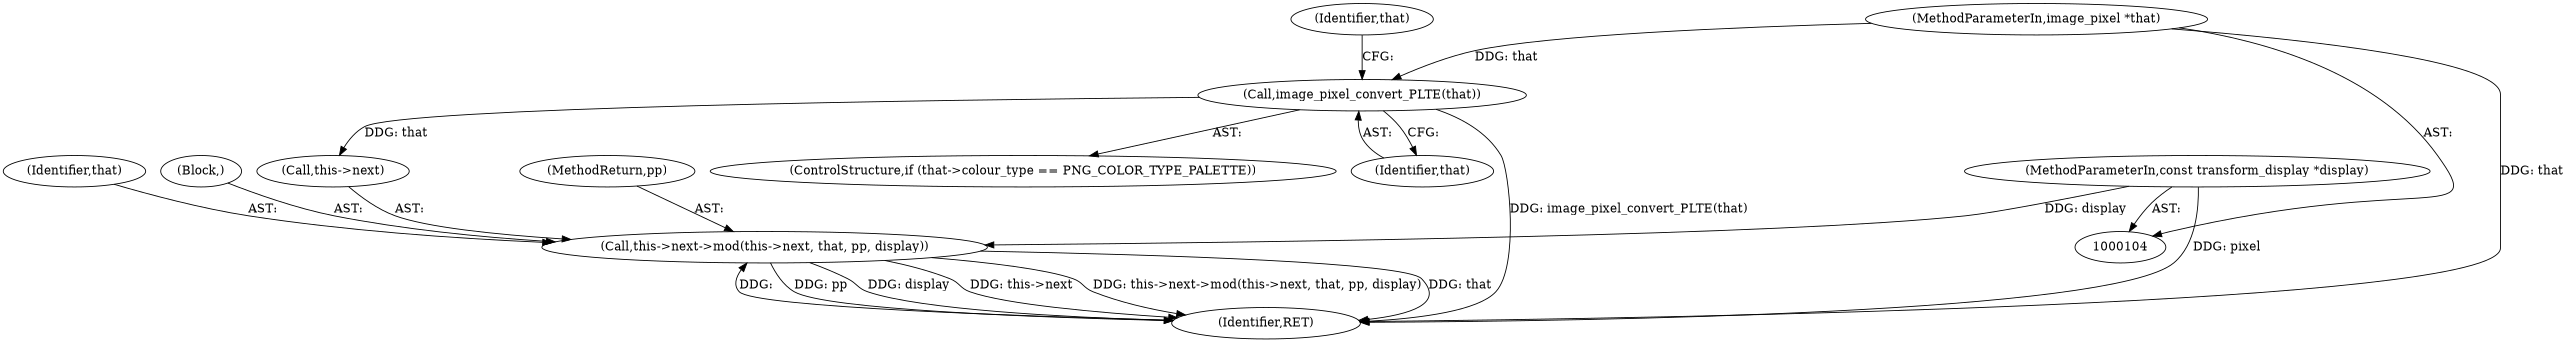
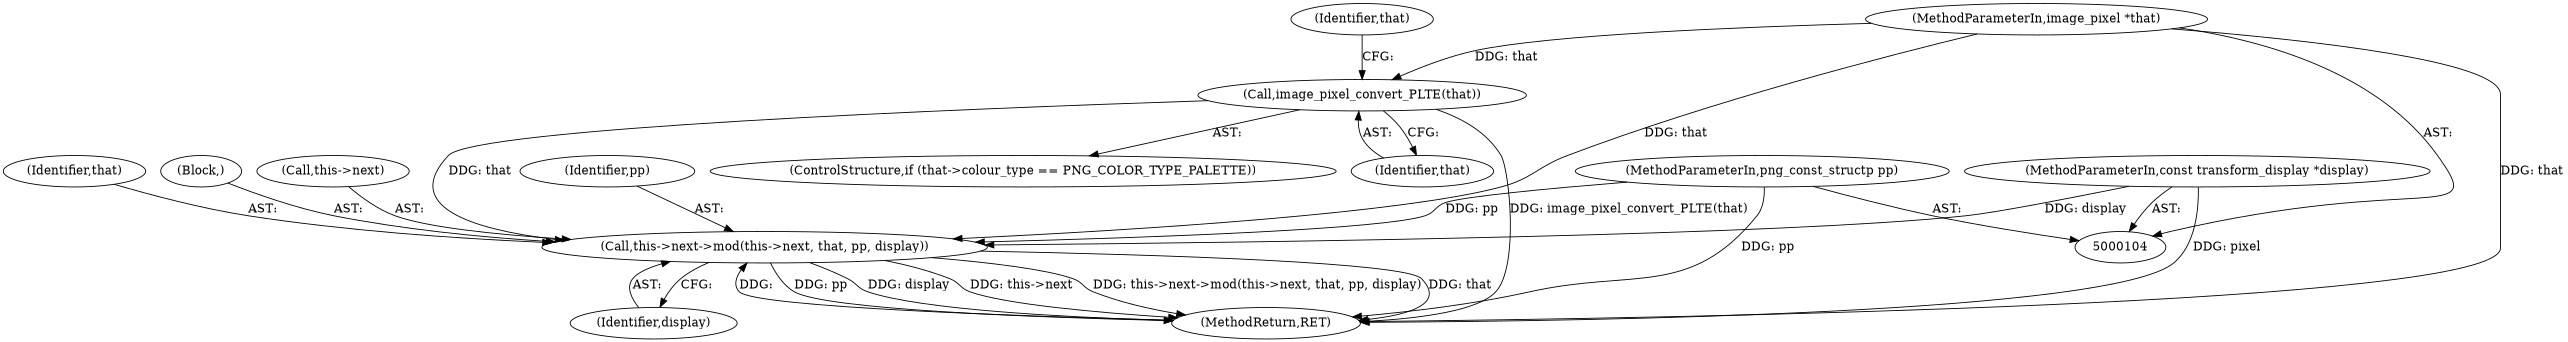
(767, 104) -> (739, 121)
(607, 171) -> (607, 171)
none -> (1762, 171)
none -> (1530, 175)
(2120, 247) -> (2120, 247)
none -> (654, 323)
(1266, 323) -> (1266, 323)
